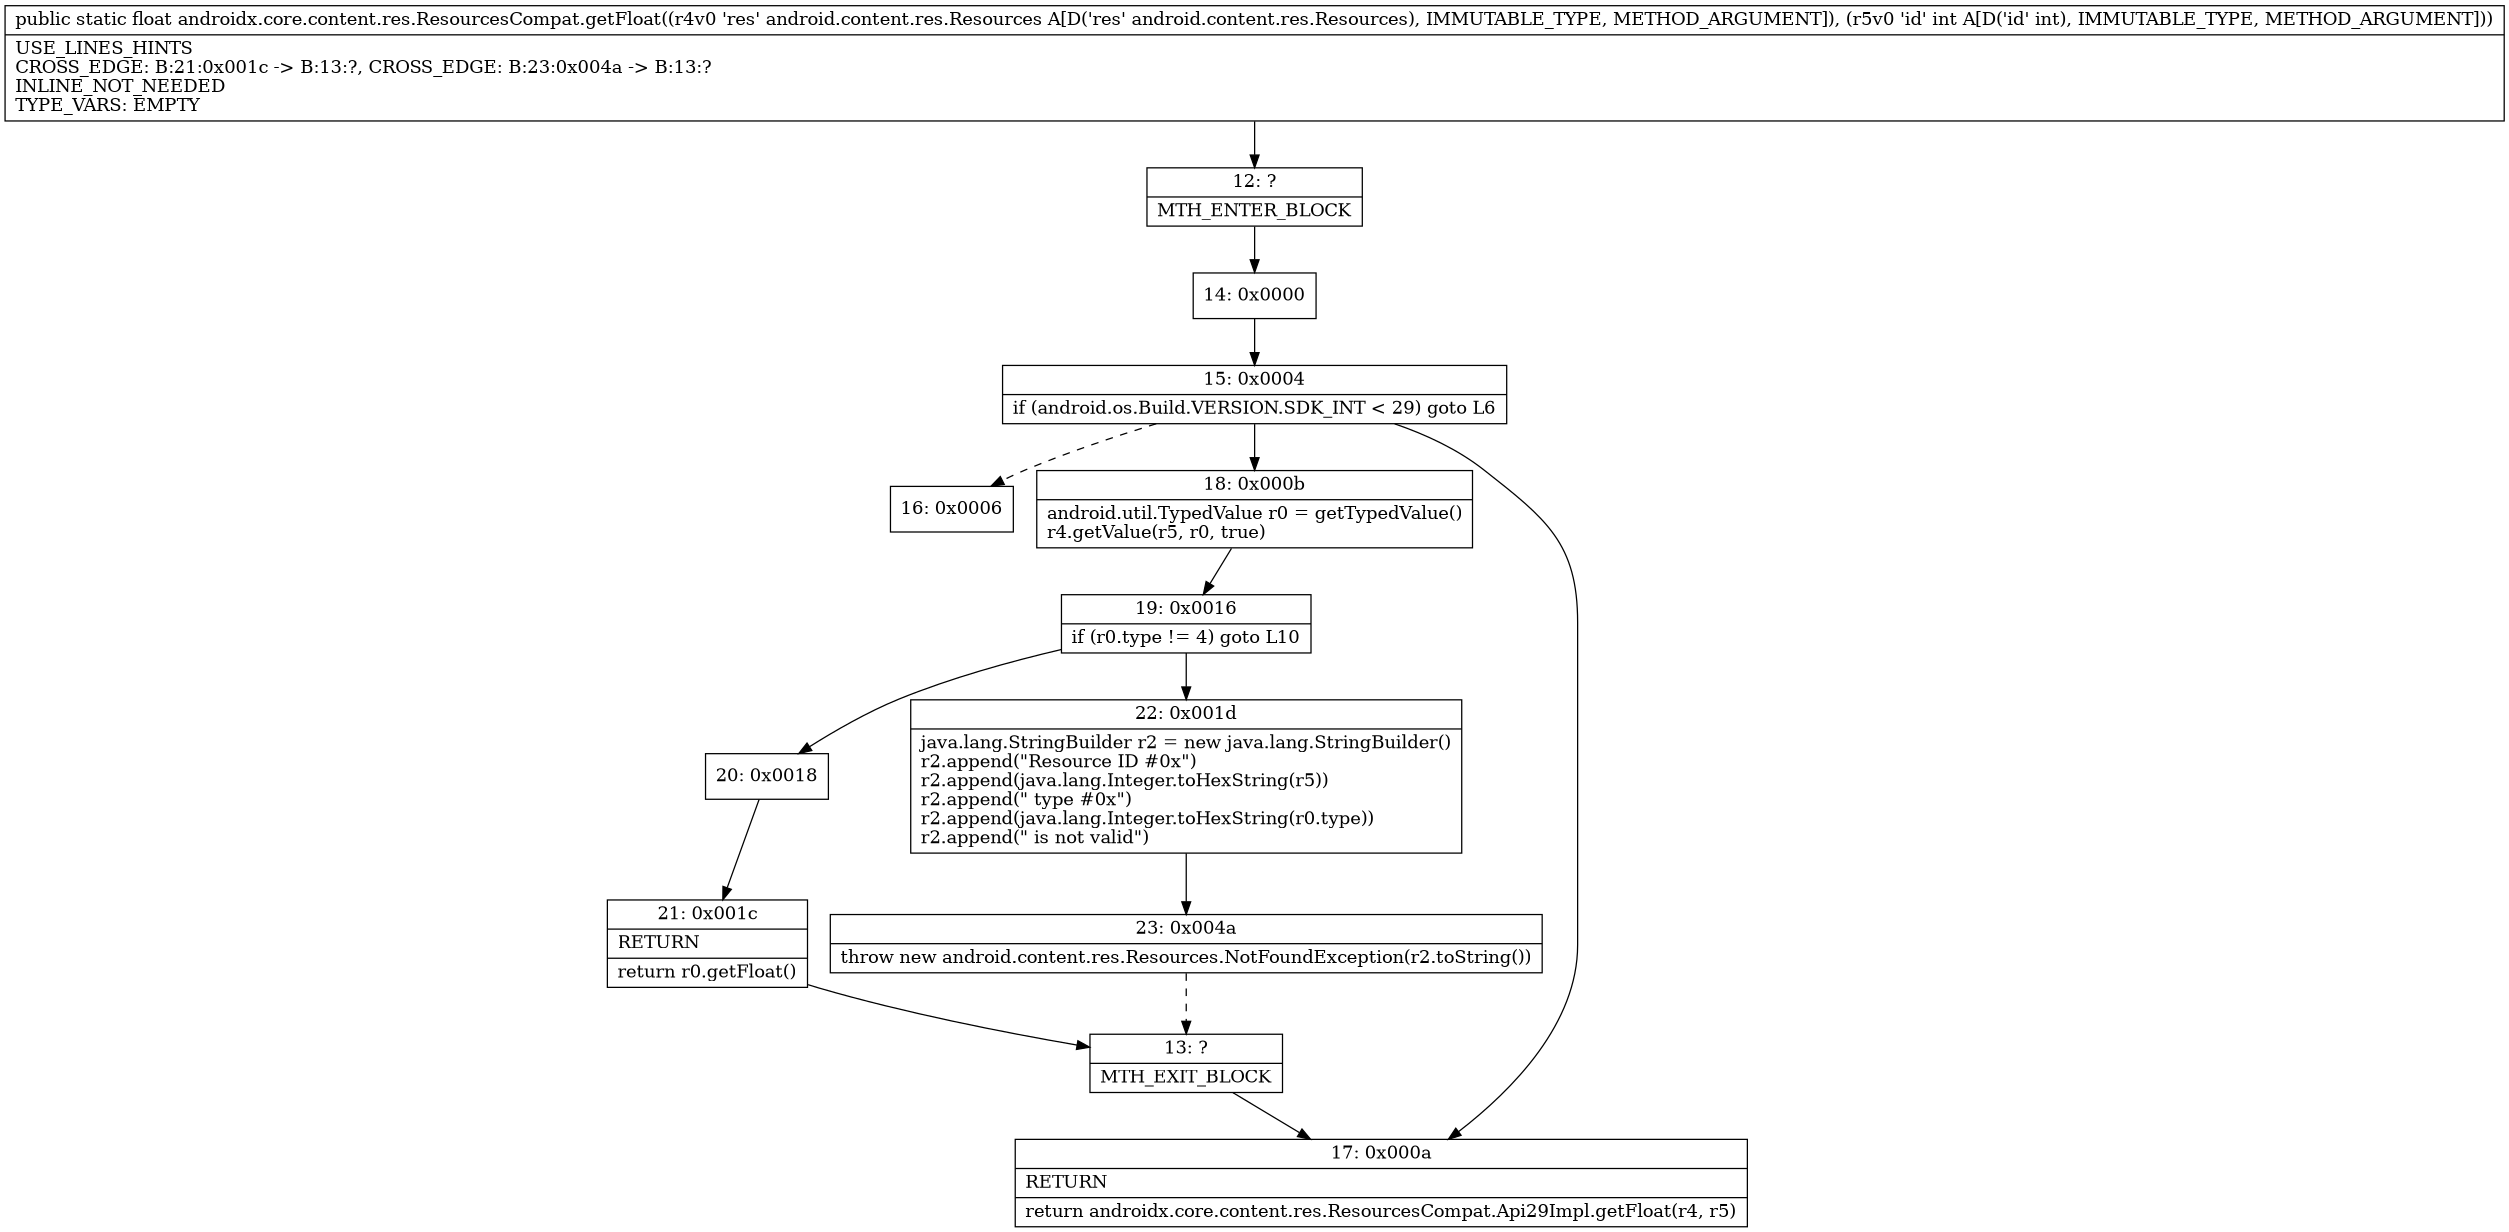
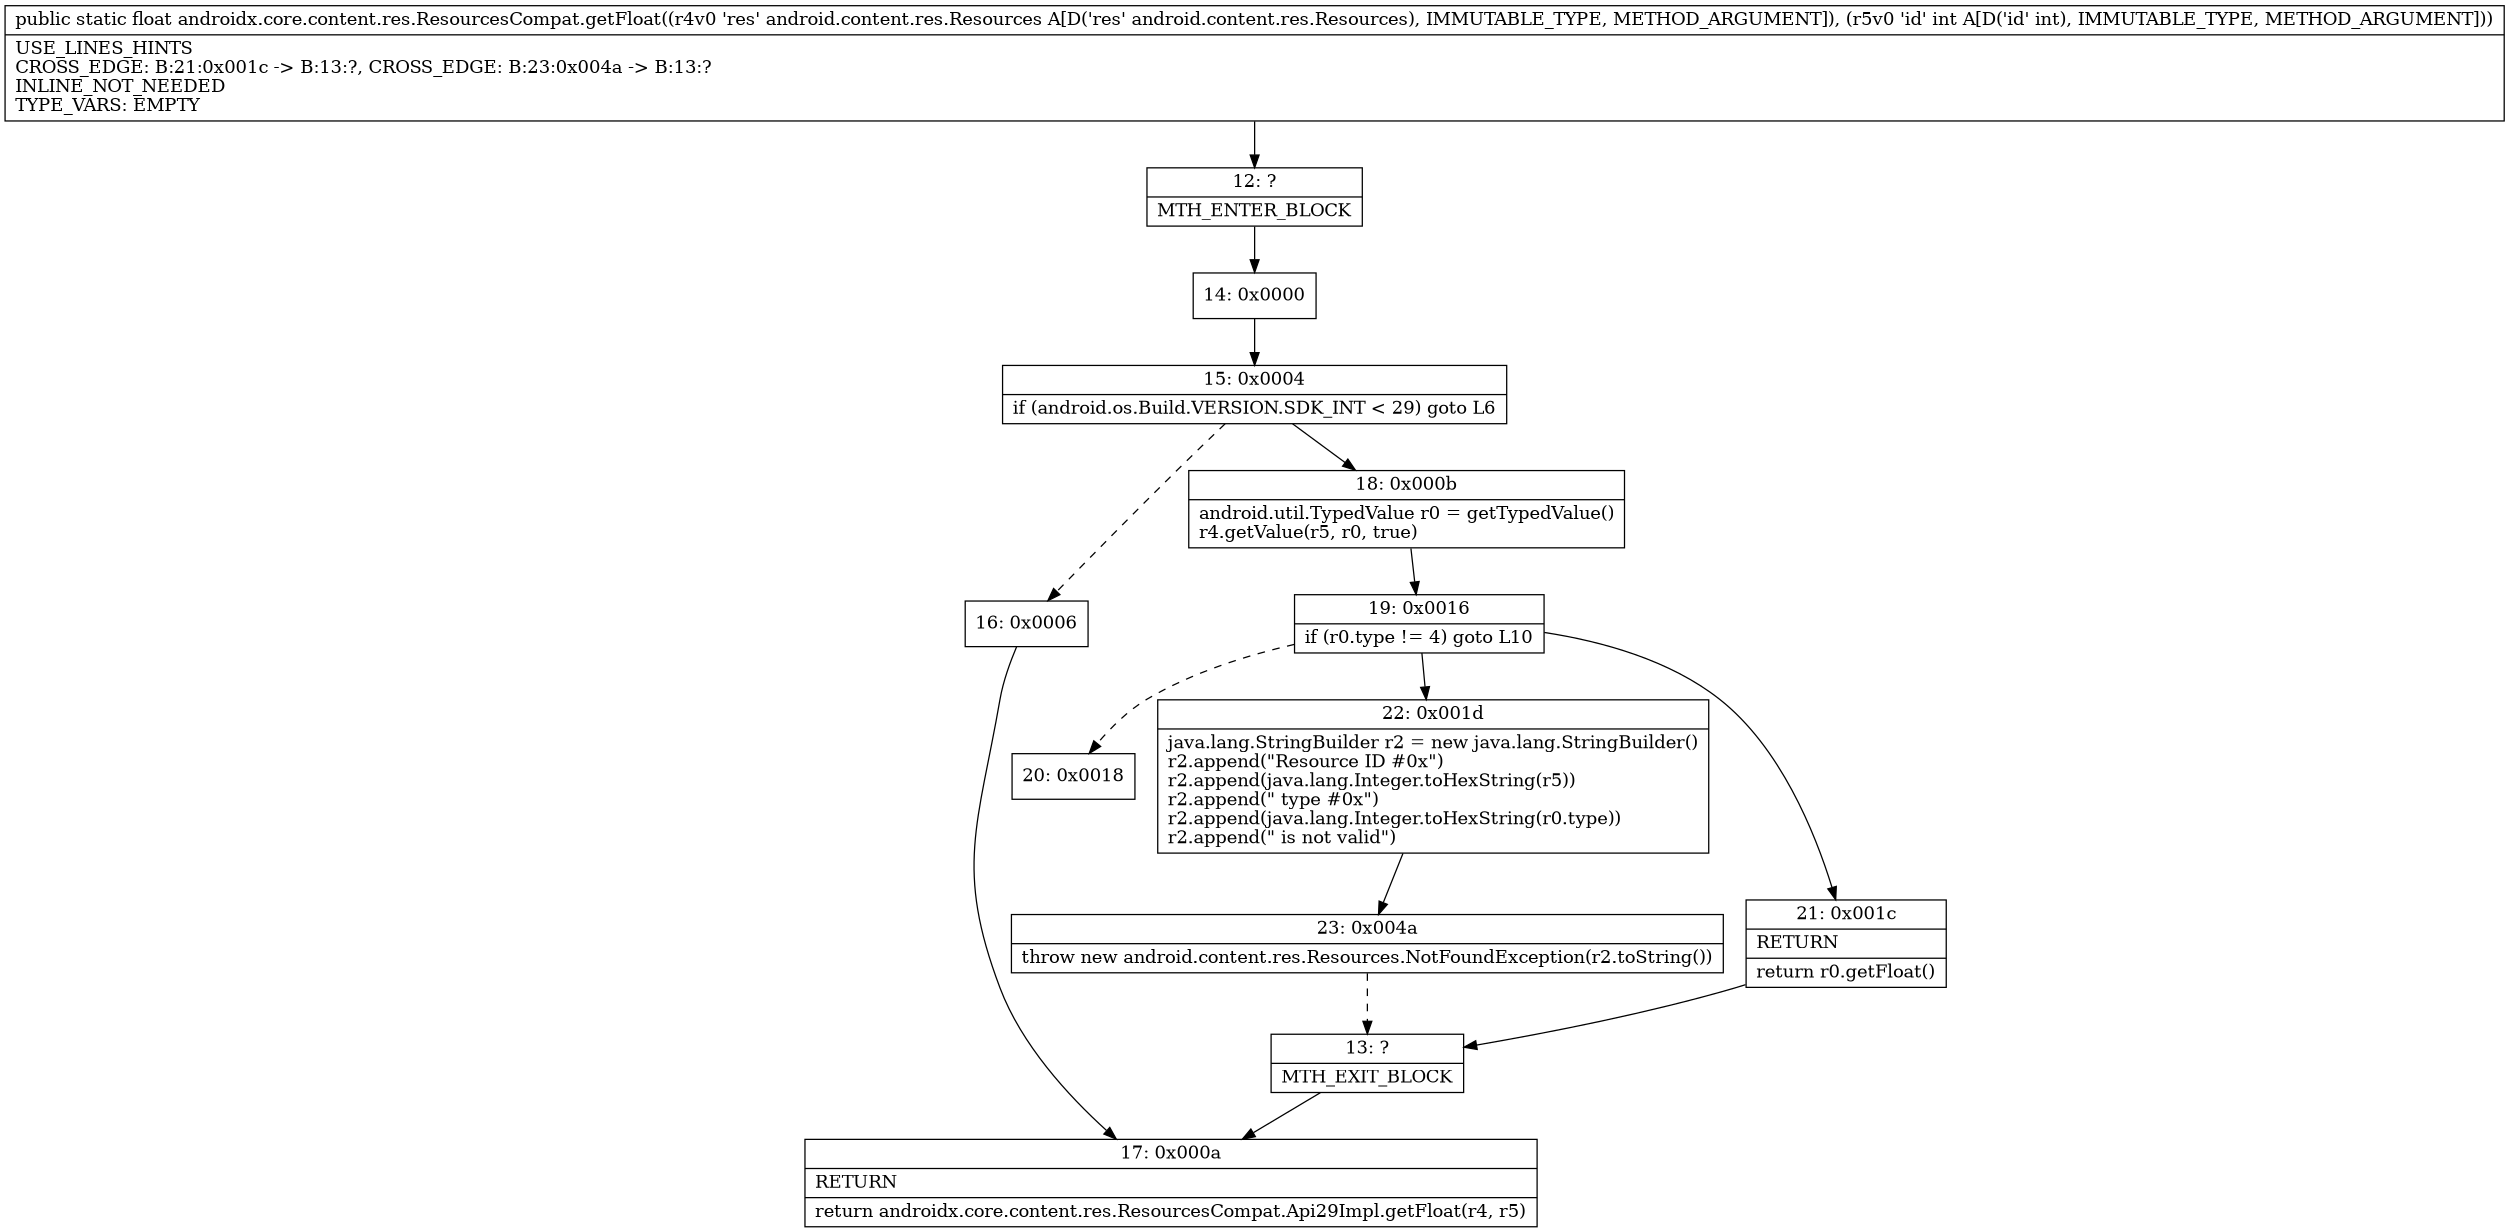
(931, 687) -> (1188, 679)
(1578, 754) -> (977, 906)
(743, 844) -> (1732, 710)
